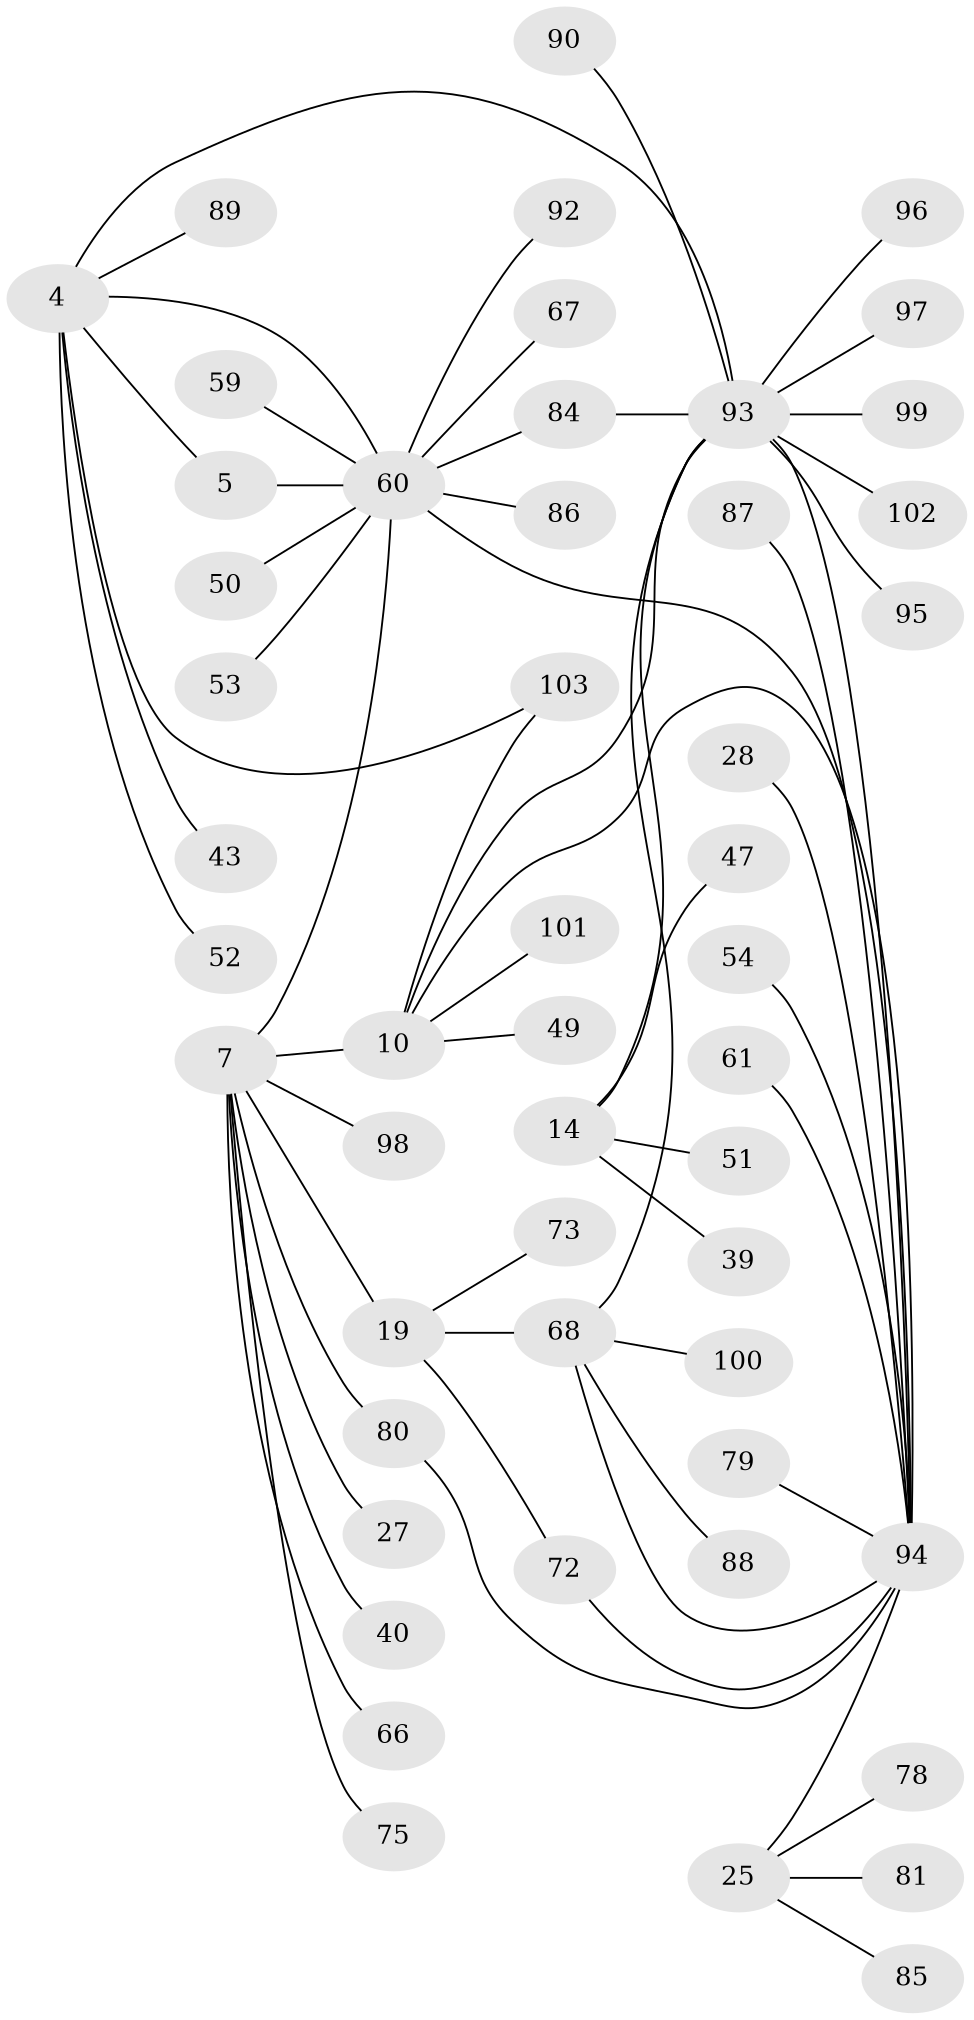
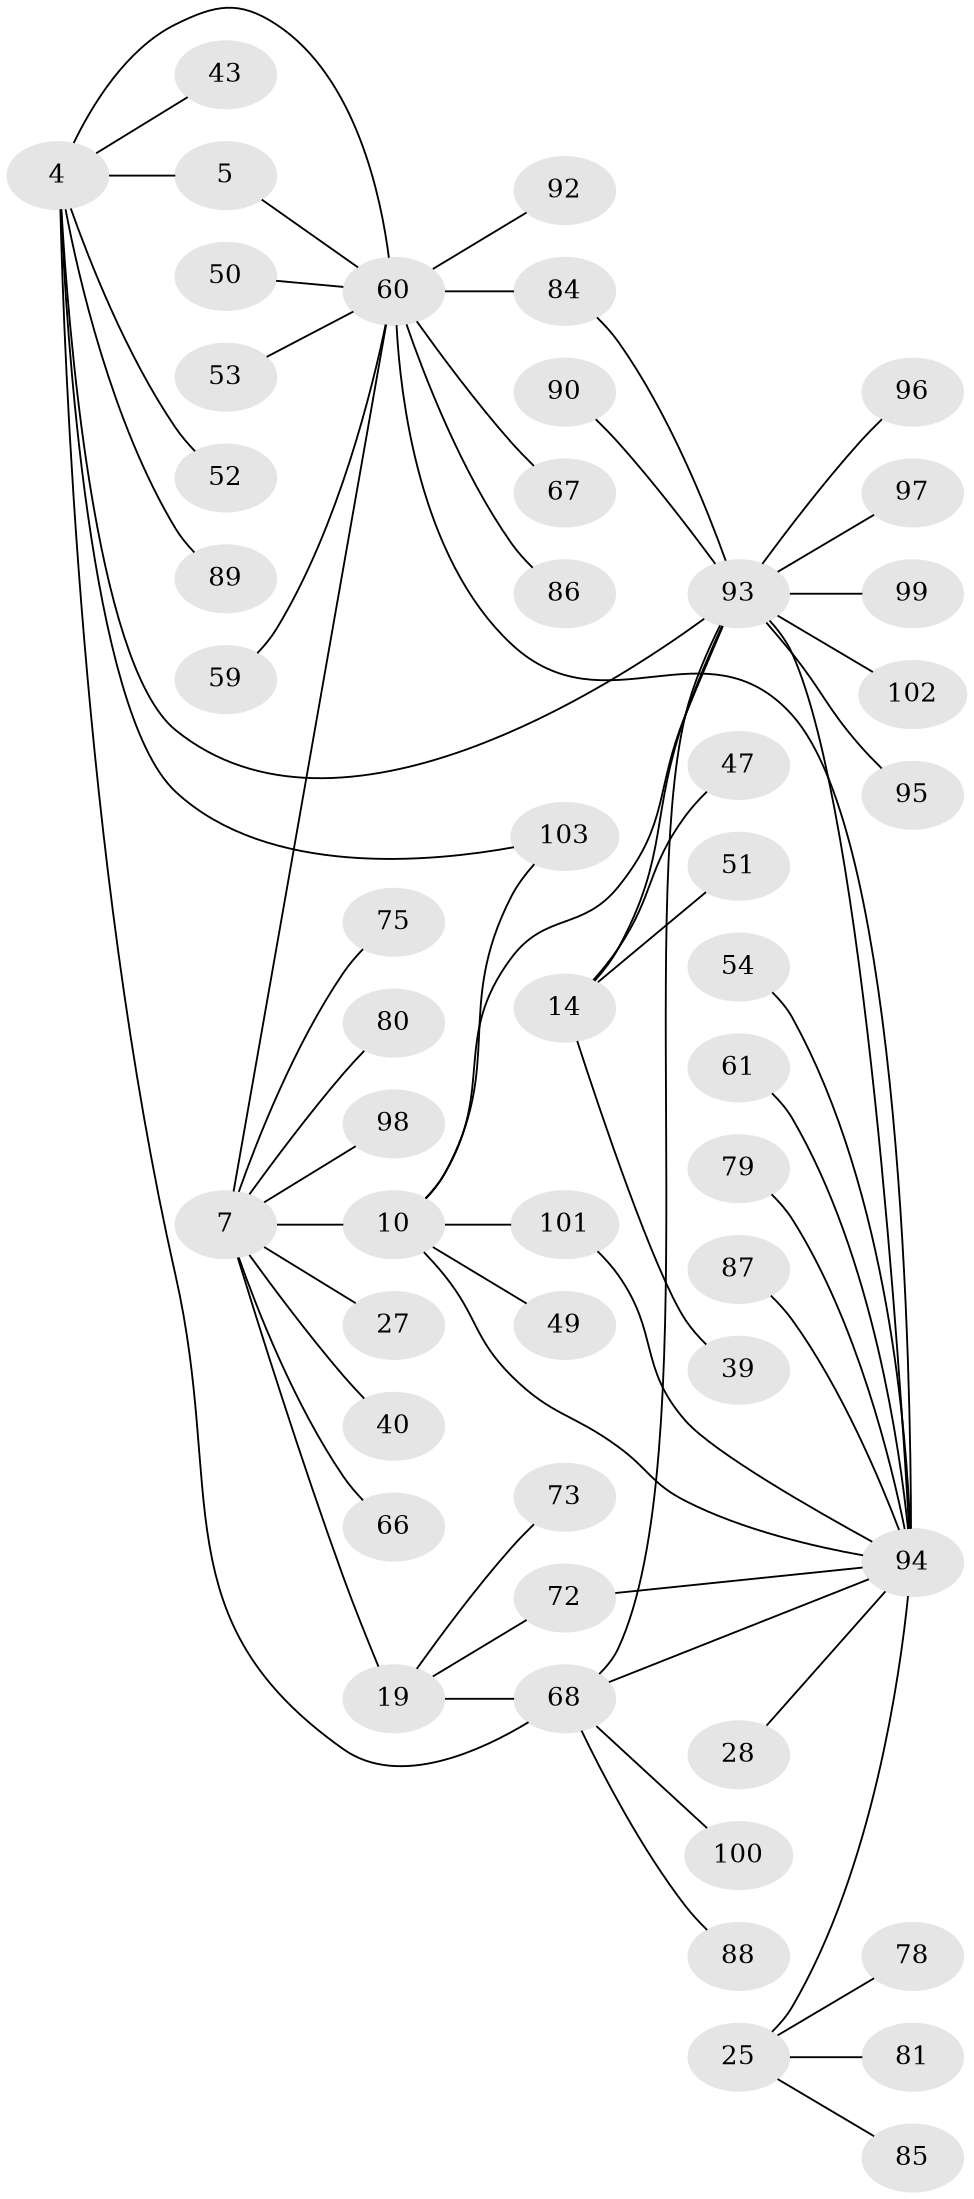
none -> (142, 1102)
(628, 1685) -> (696, 1431)
